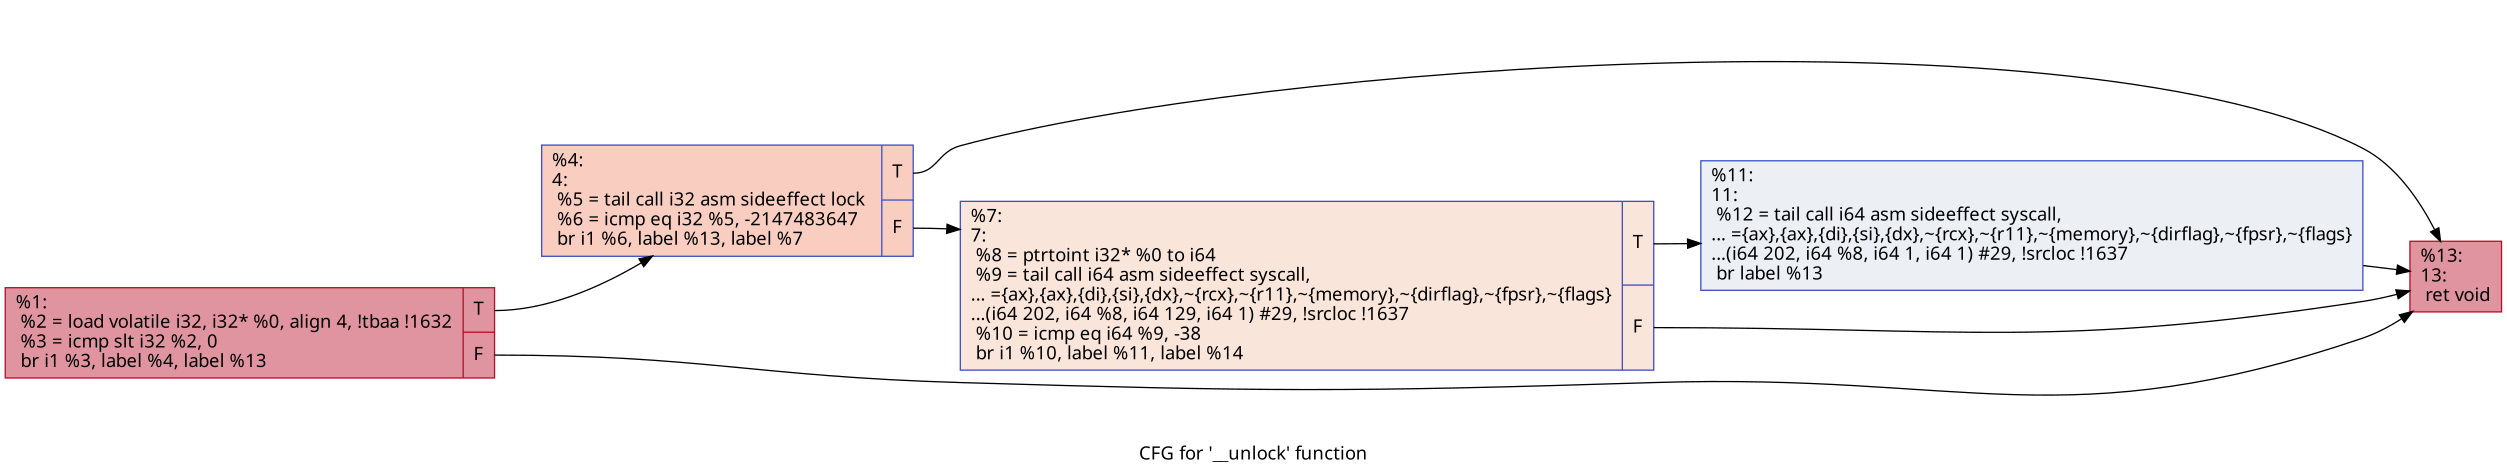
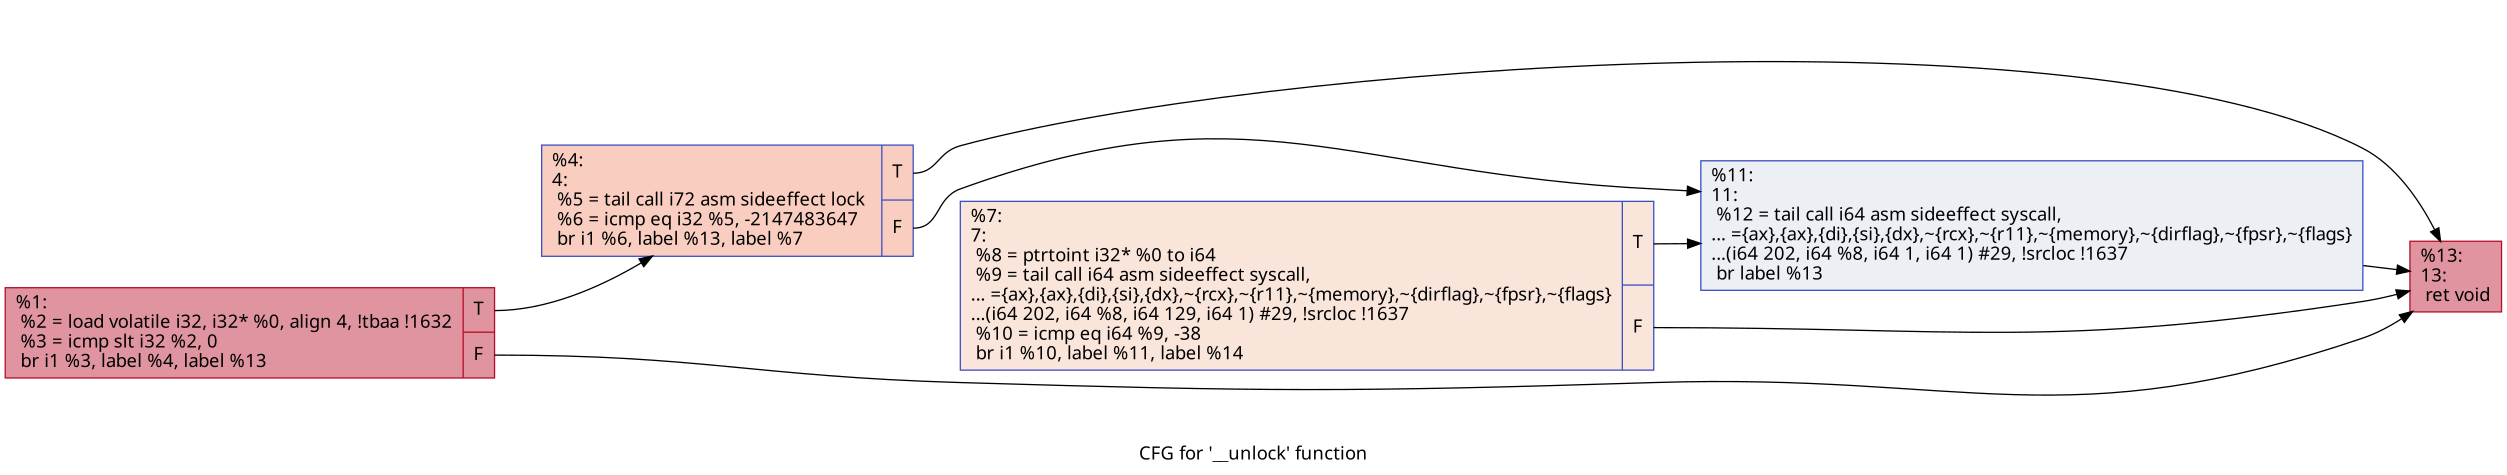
(712, 200) -> (712, 200)
(930, 228) -> (1290, 143)
